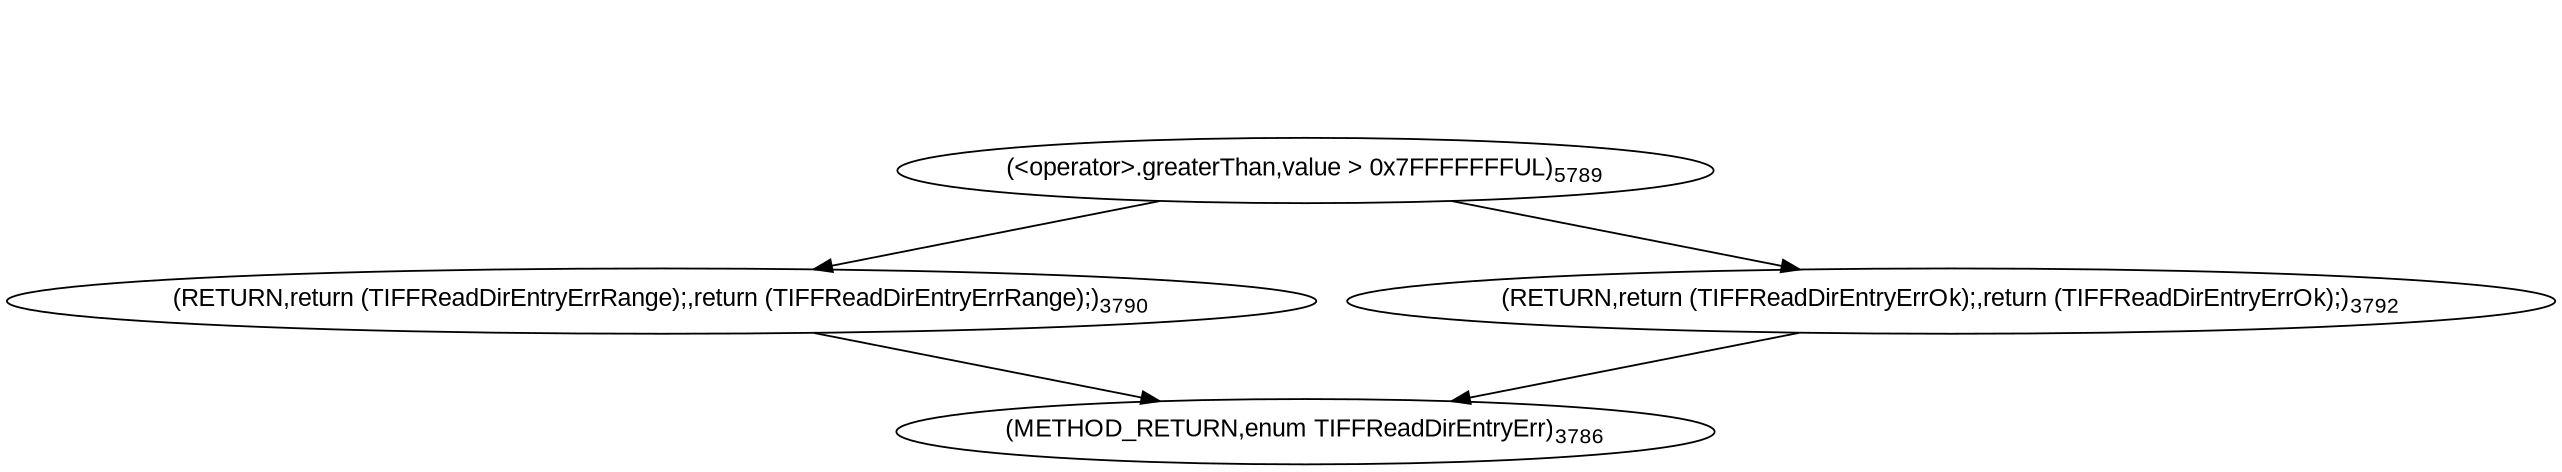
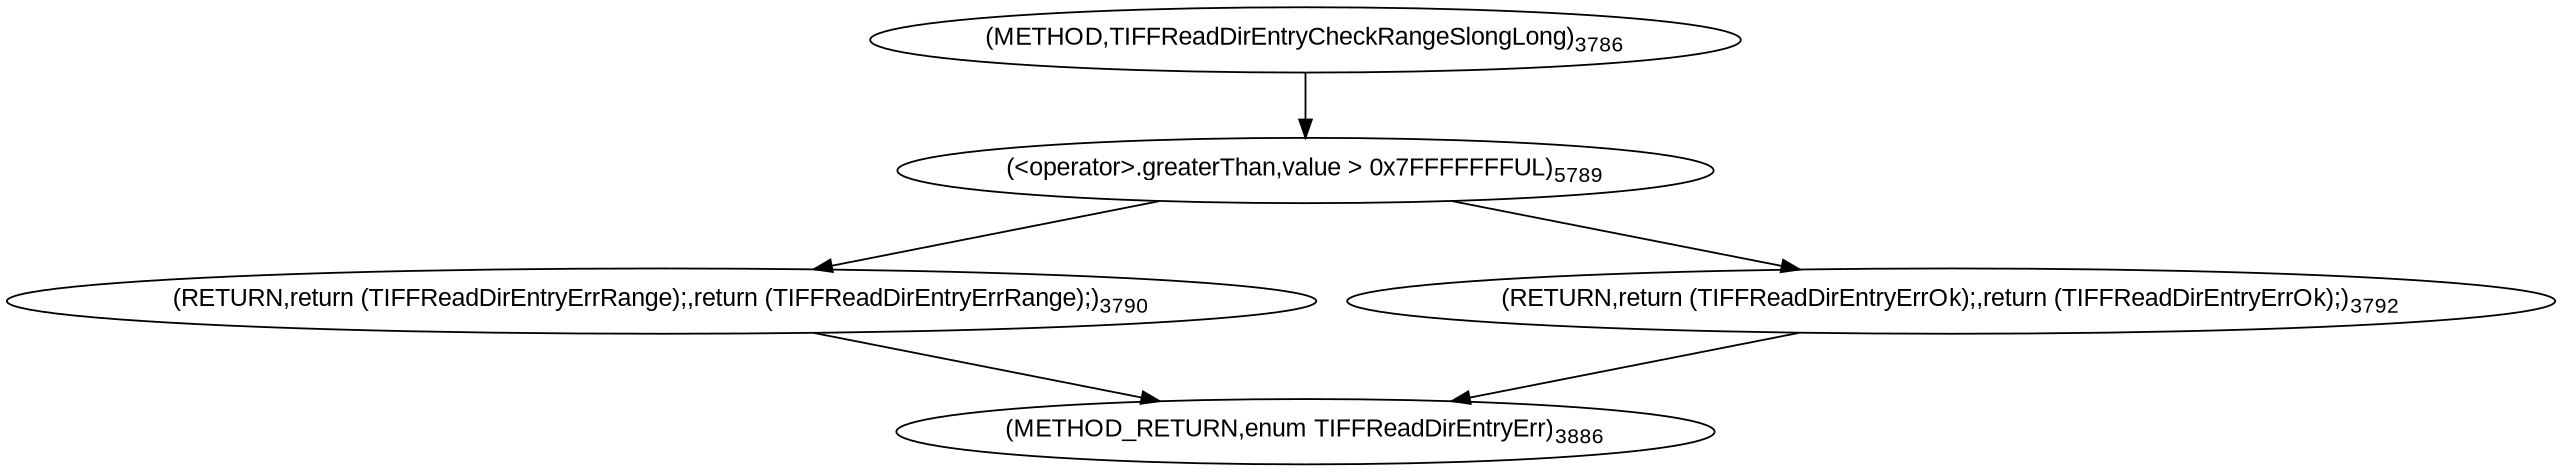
none -> (1305, 40)
(1580, 429) -> (1580, 429)
